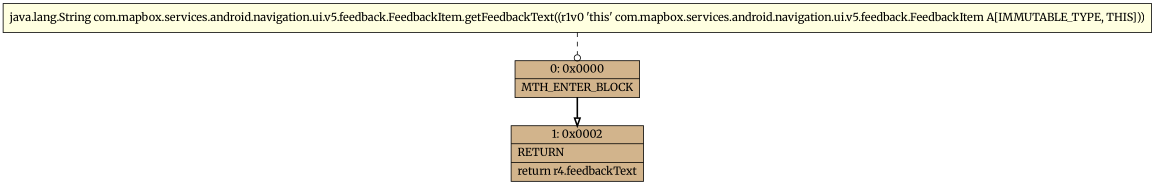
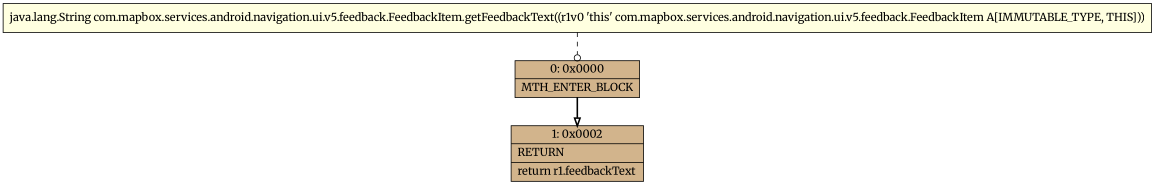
(577, 172) -> (577, 172)
